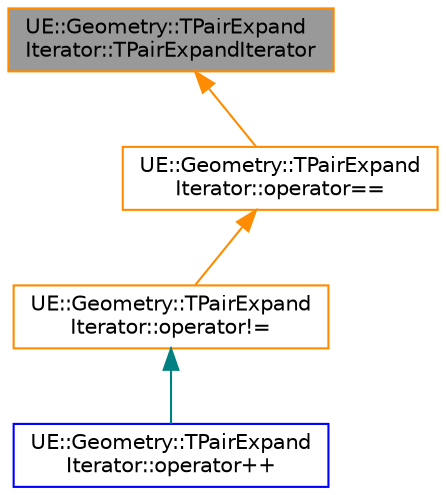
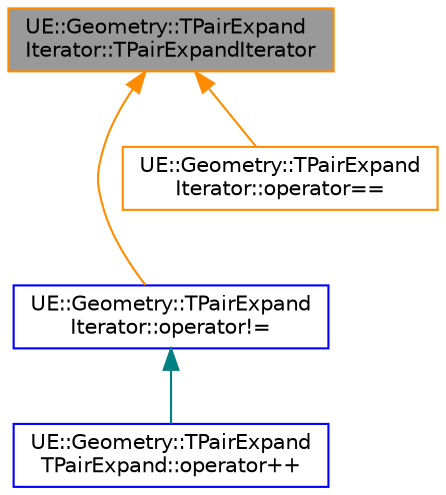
(219, 256) -> (99, 189)
(171, 317) -> (171, 317)
(171, 455) -> (171, 455)
